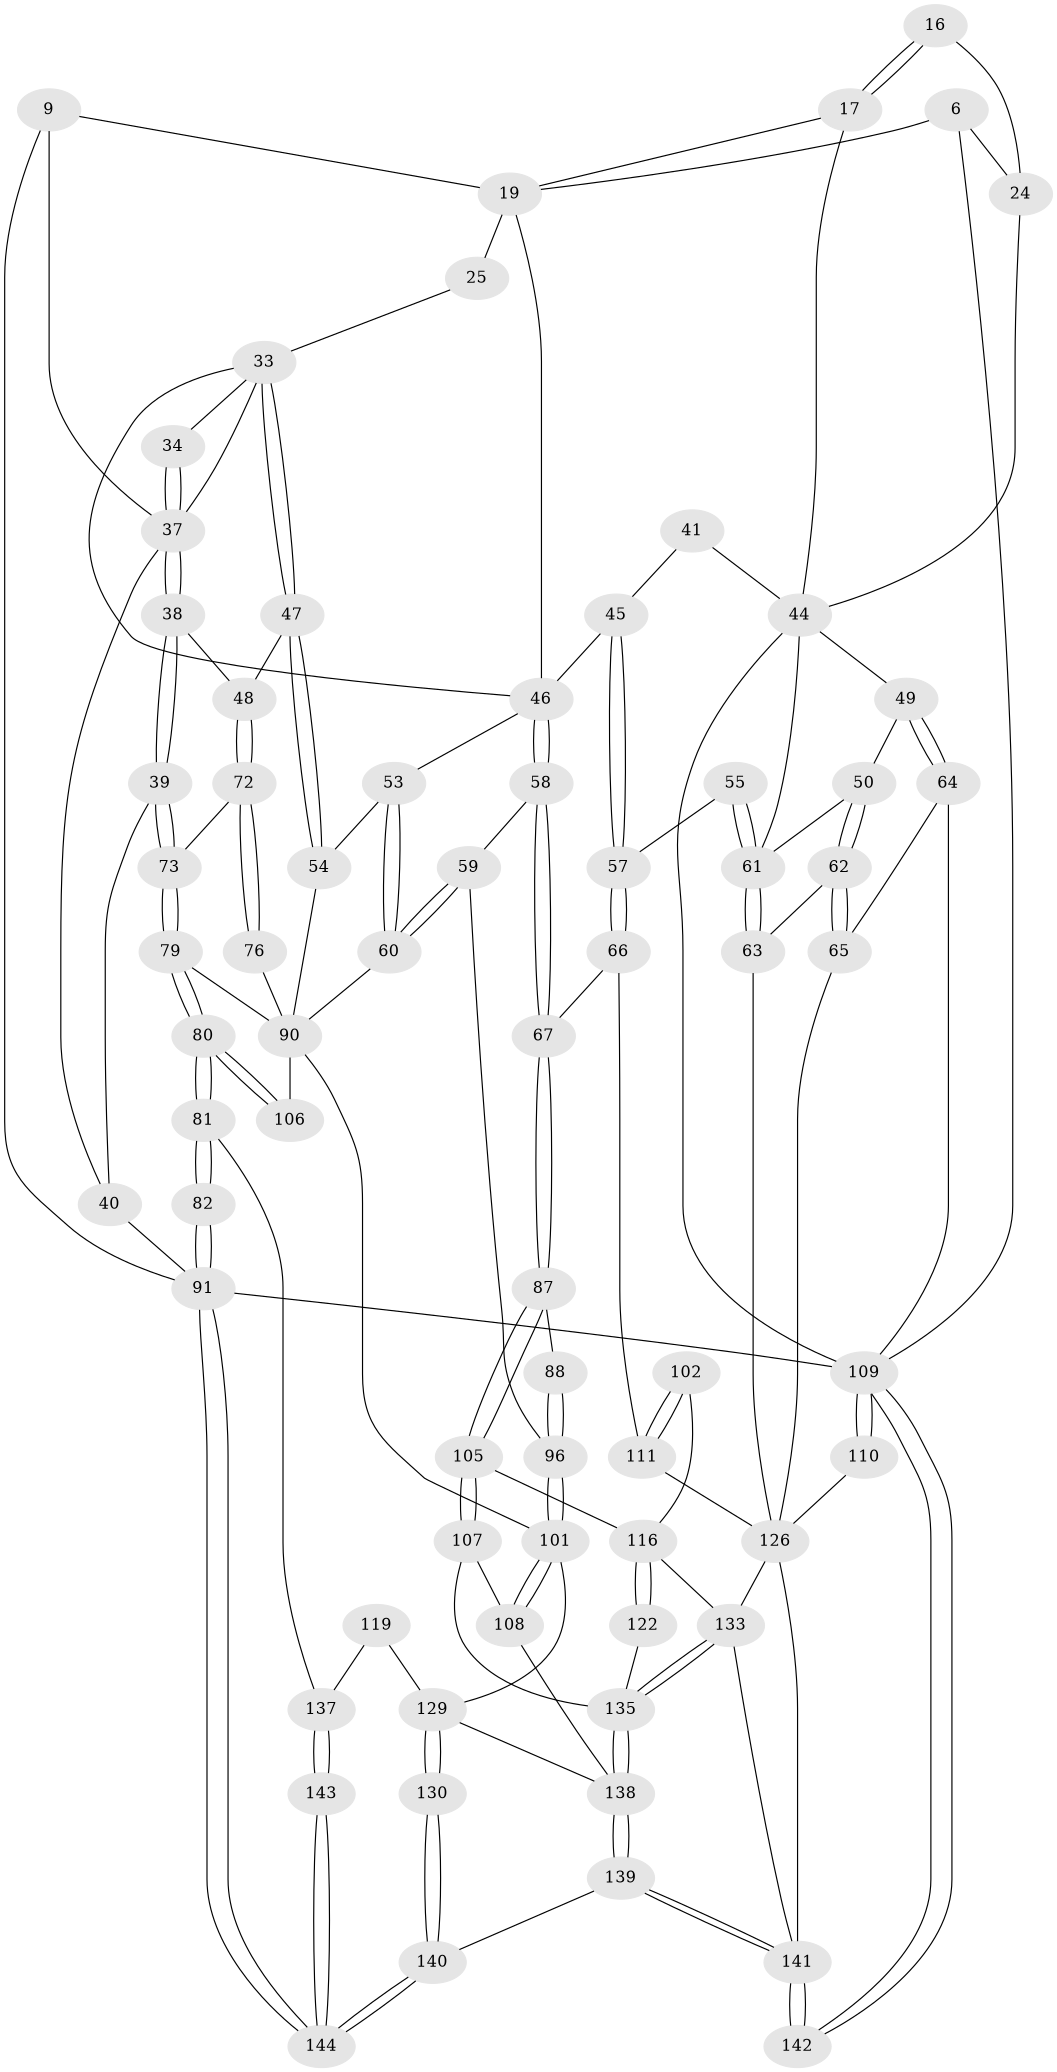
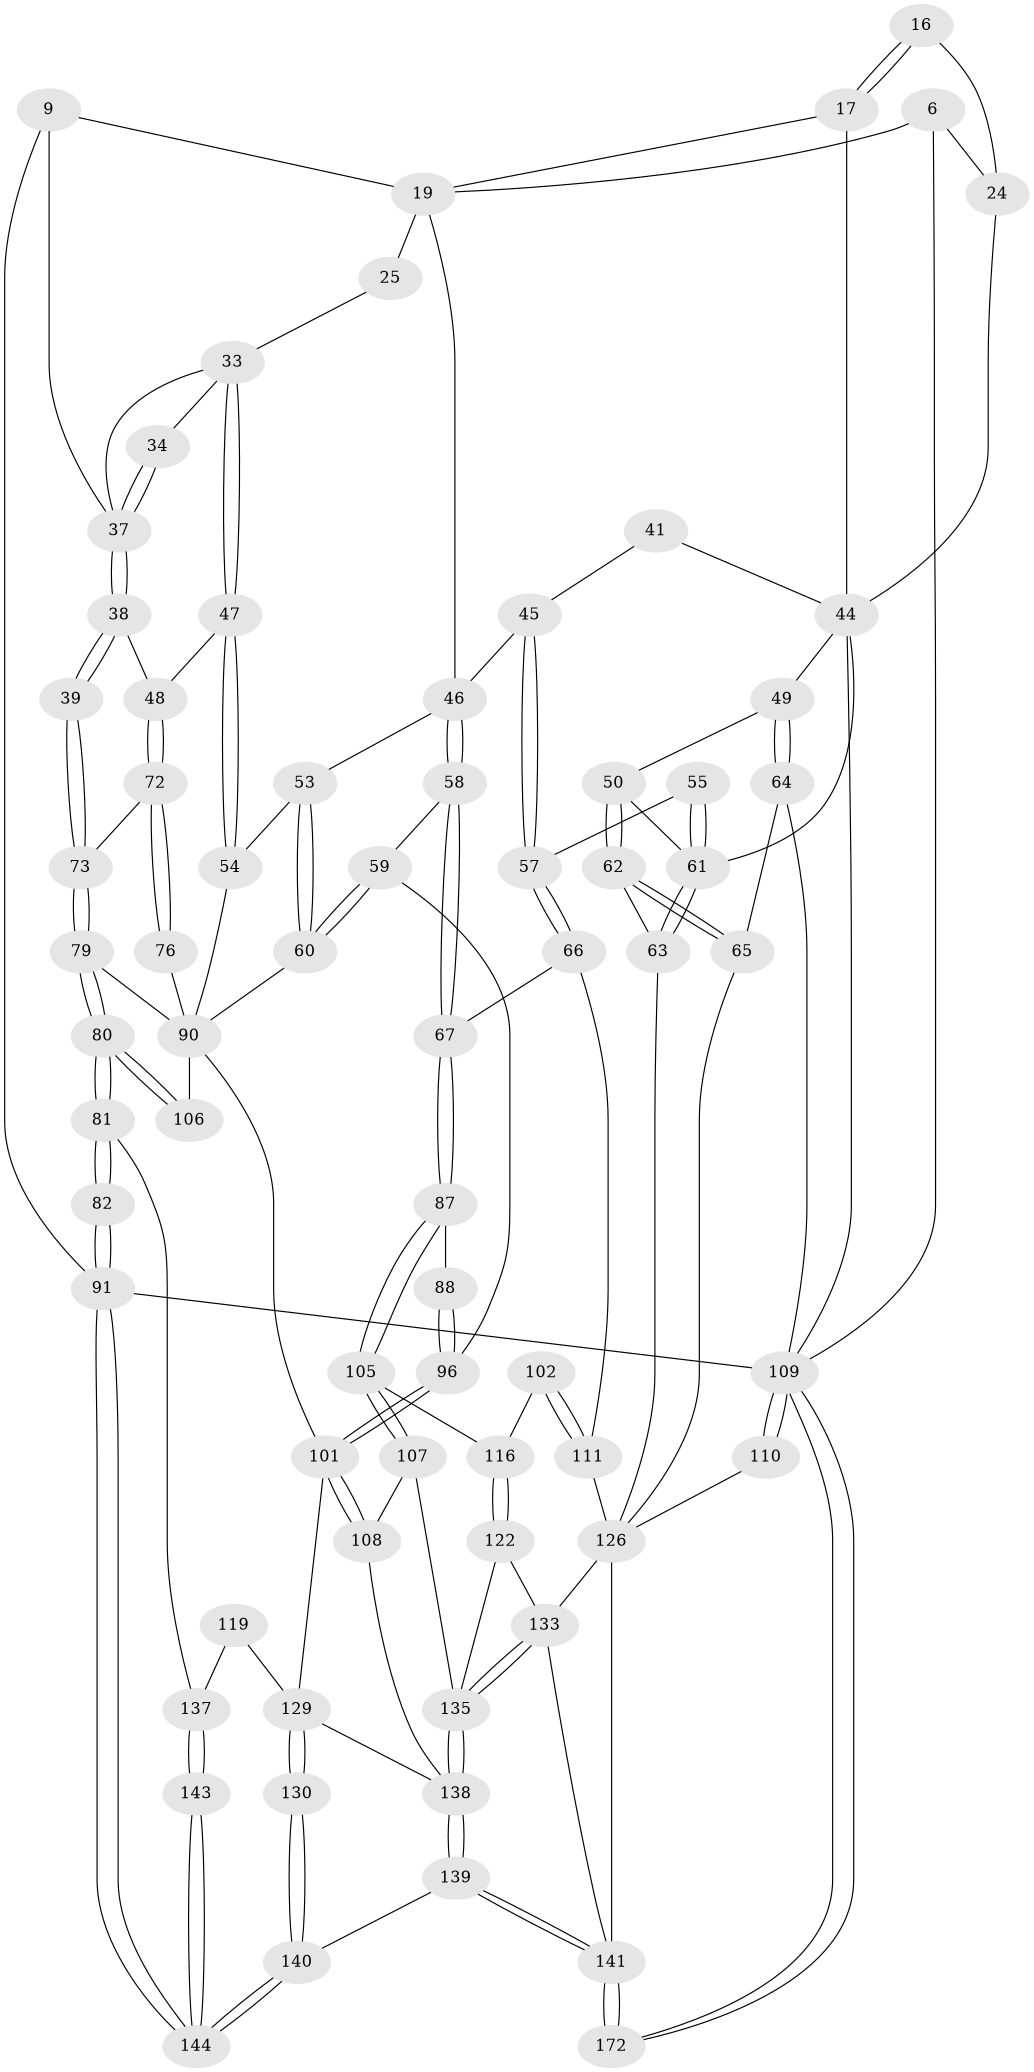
(146, 644) -> none
(110, 1205) -> none
(687, 1584) -> (523, 1583)
(798, 2047) -> (612, 2047)
